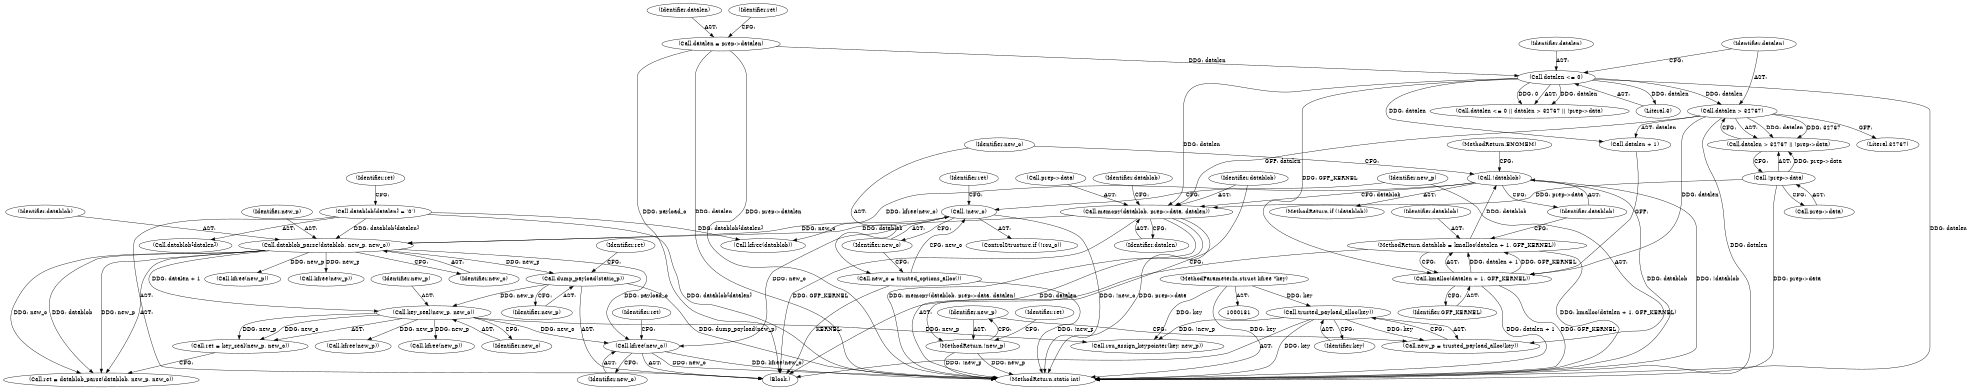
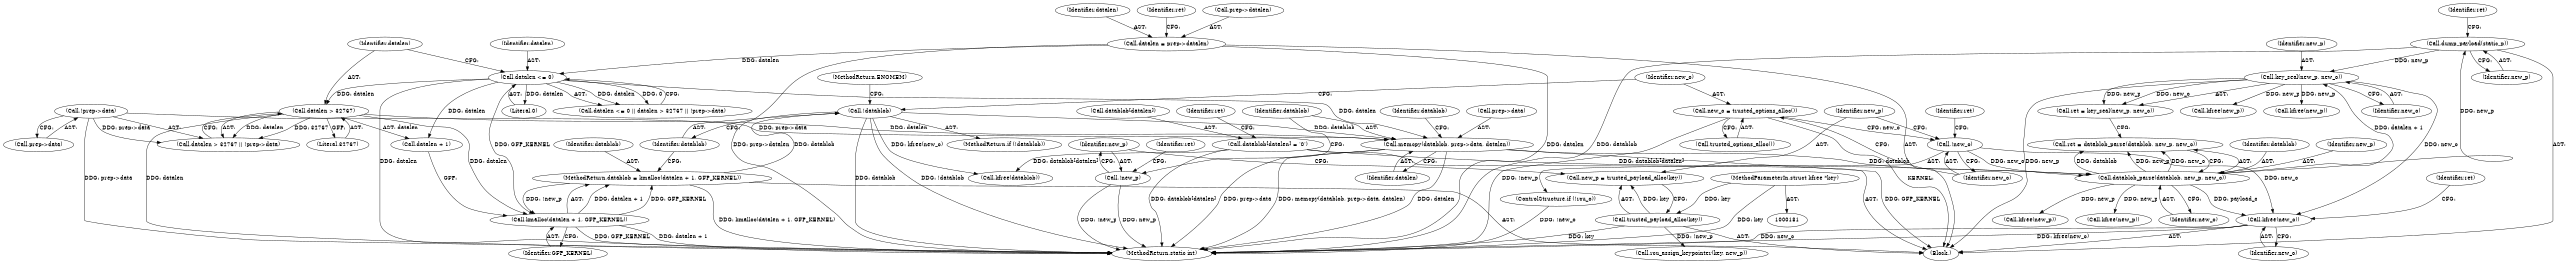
none -> (1243, 10)
none -> (624, 83)
(1658, 111) -> (524, 111)
none -> (350, 129)
none -> (1735, 145)
none -> (2205, 157)
(1753, 160) -> none
(1283, 162) -> (909, 128)
(1381, 195) -> (1335, 128)
(665, 212) -> (1912, 145)
(277, 227) -> (1193, 127)
(1430, 262) -> (544, 199)
(1096, 276) -> (1387, 250)
(1181, 303) -> none
(794, 325) -> (2051, 98)
(738, 330) -> (1617, 145)
(973, 346) -> (1123, 178)
(1345, 346) -> none
